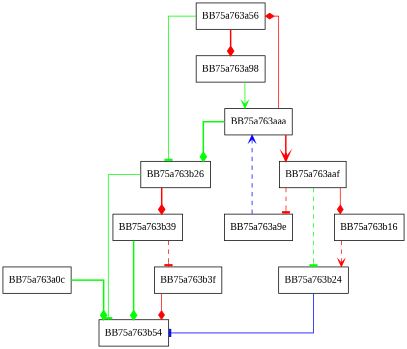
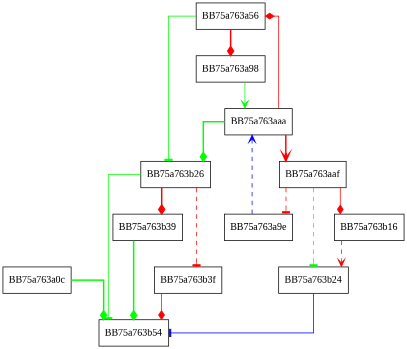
(168, 252) -> (197, 226)
